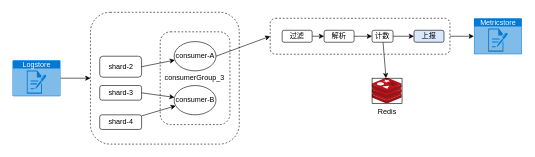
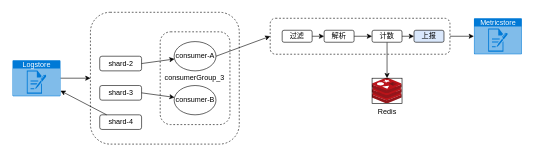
(383, 36) -> (387, 36)
(121, 67) -> (121, 64)
(156, 112) -> (86, 104)
